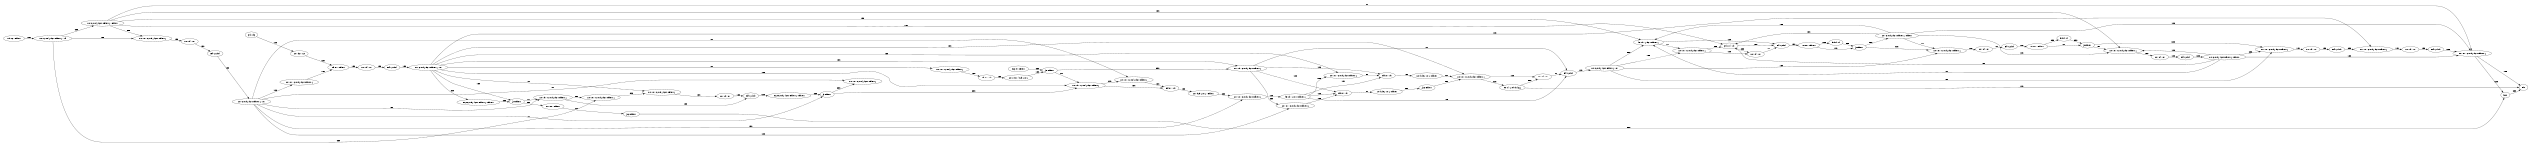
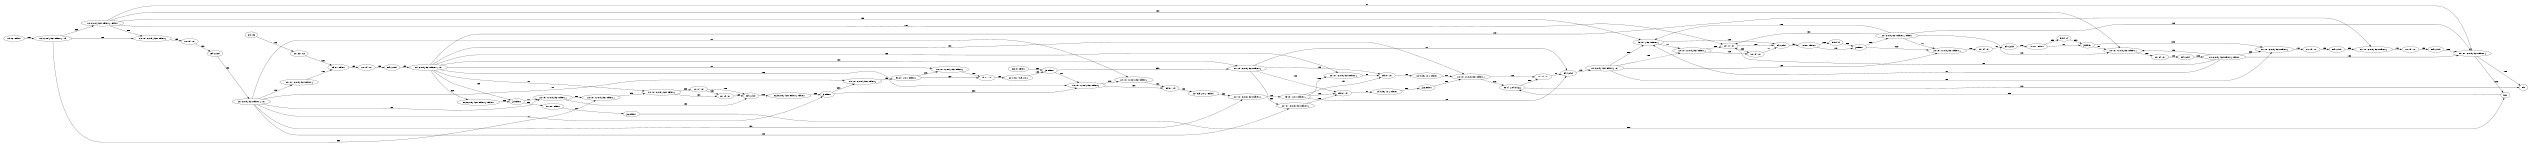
(1729, 46) -> (1729, 46)
none -> (906, 78)
none -> (699, 89)
(2515, 93) -> (2011, 95)
